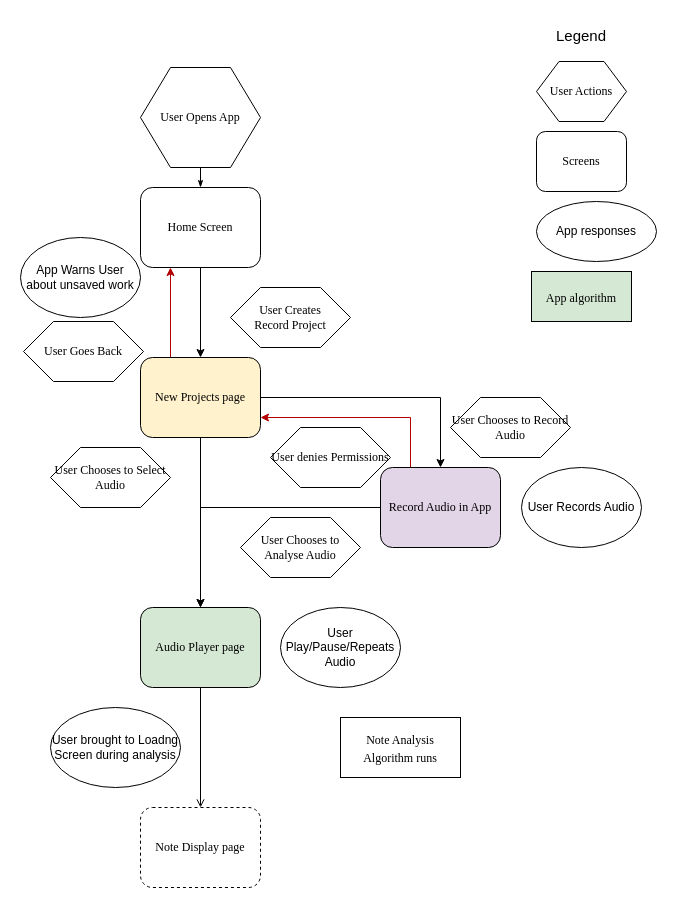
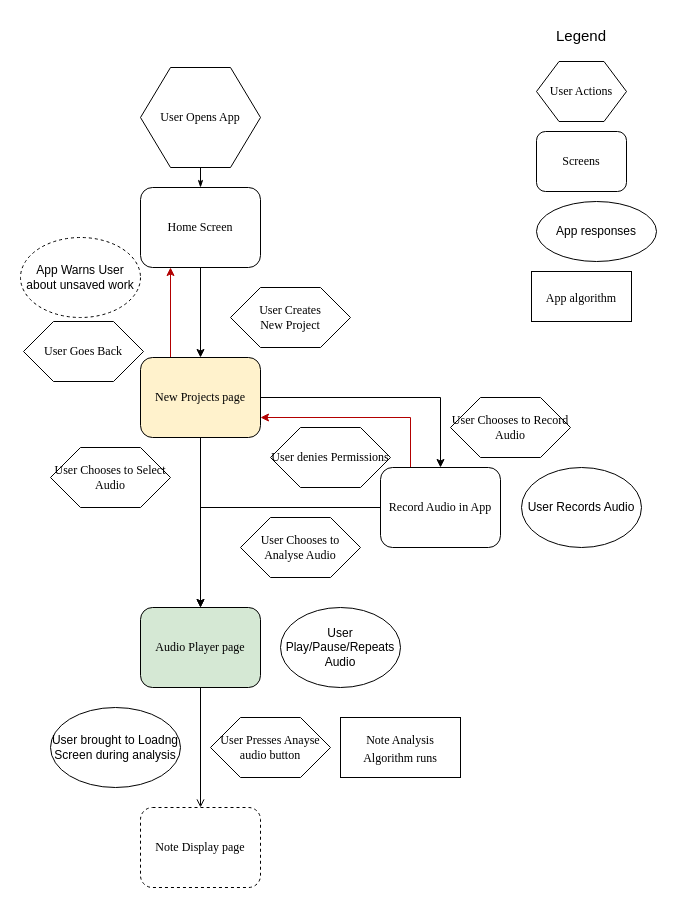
(81, 278) -> (81, 278)
(582, 297) -> (582, 297)
(291, 318) -> (291, 318)
(441, 508) -> (441, 508)
none -> (271, 748)
